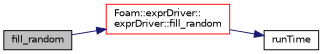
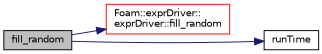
(242, 32) -> (163, 43)
